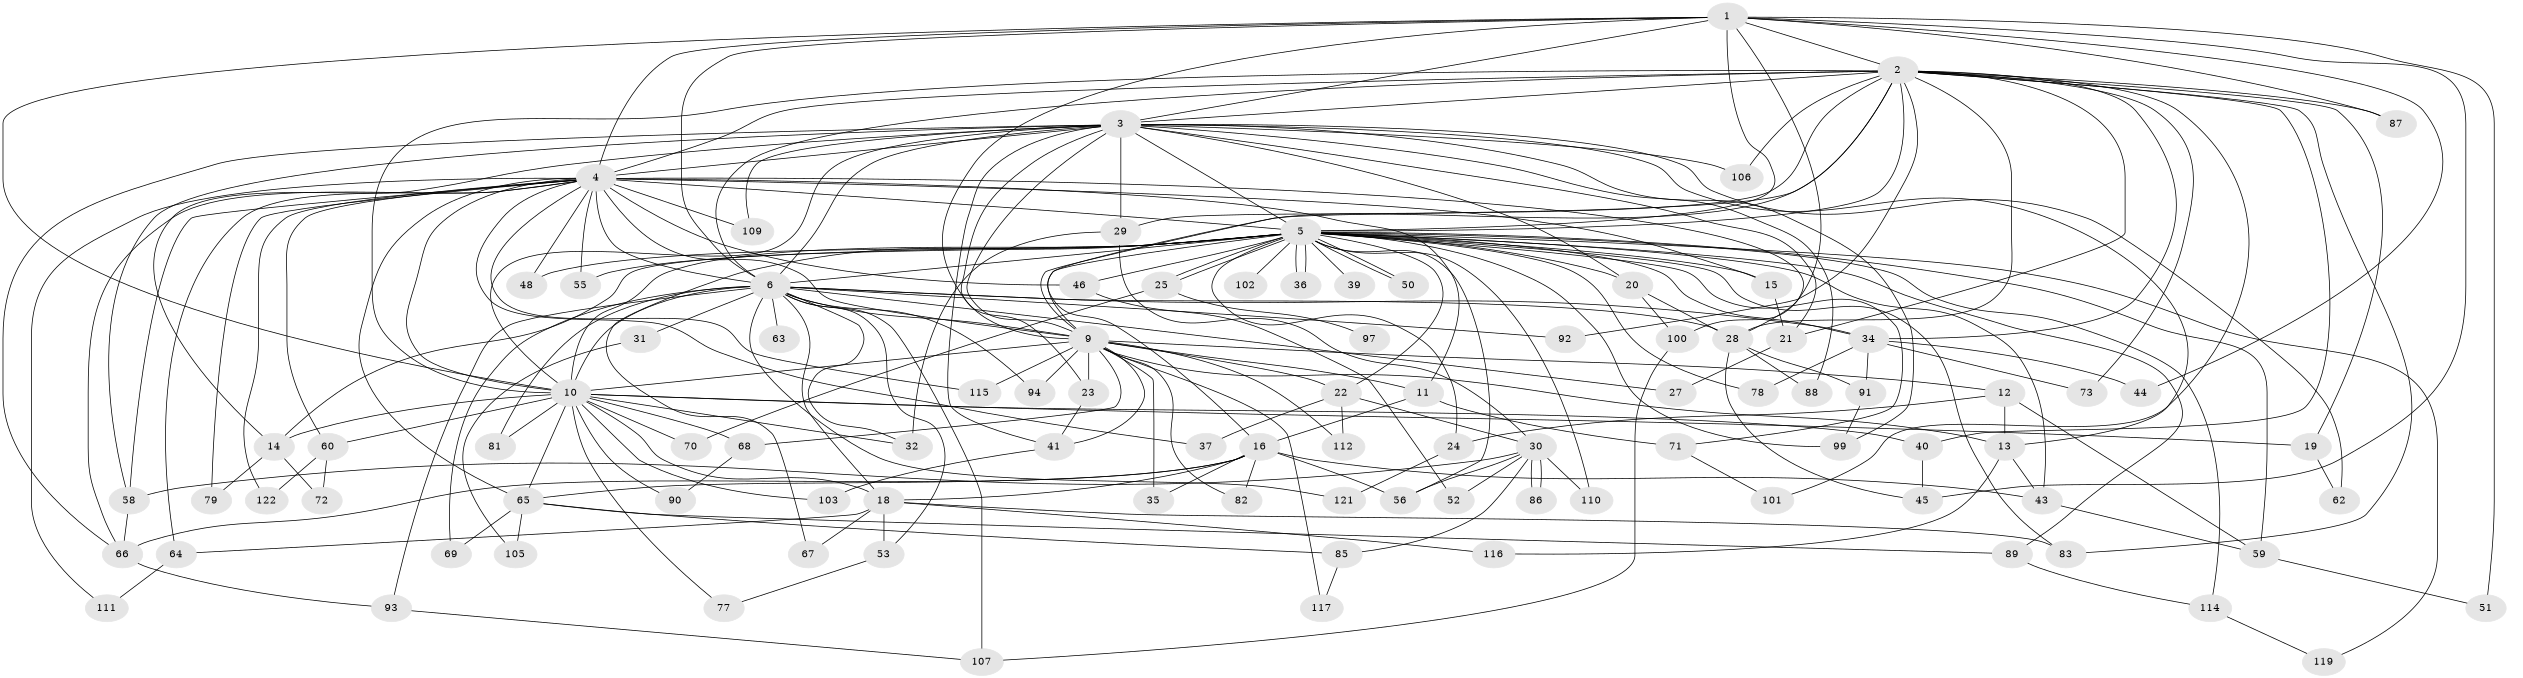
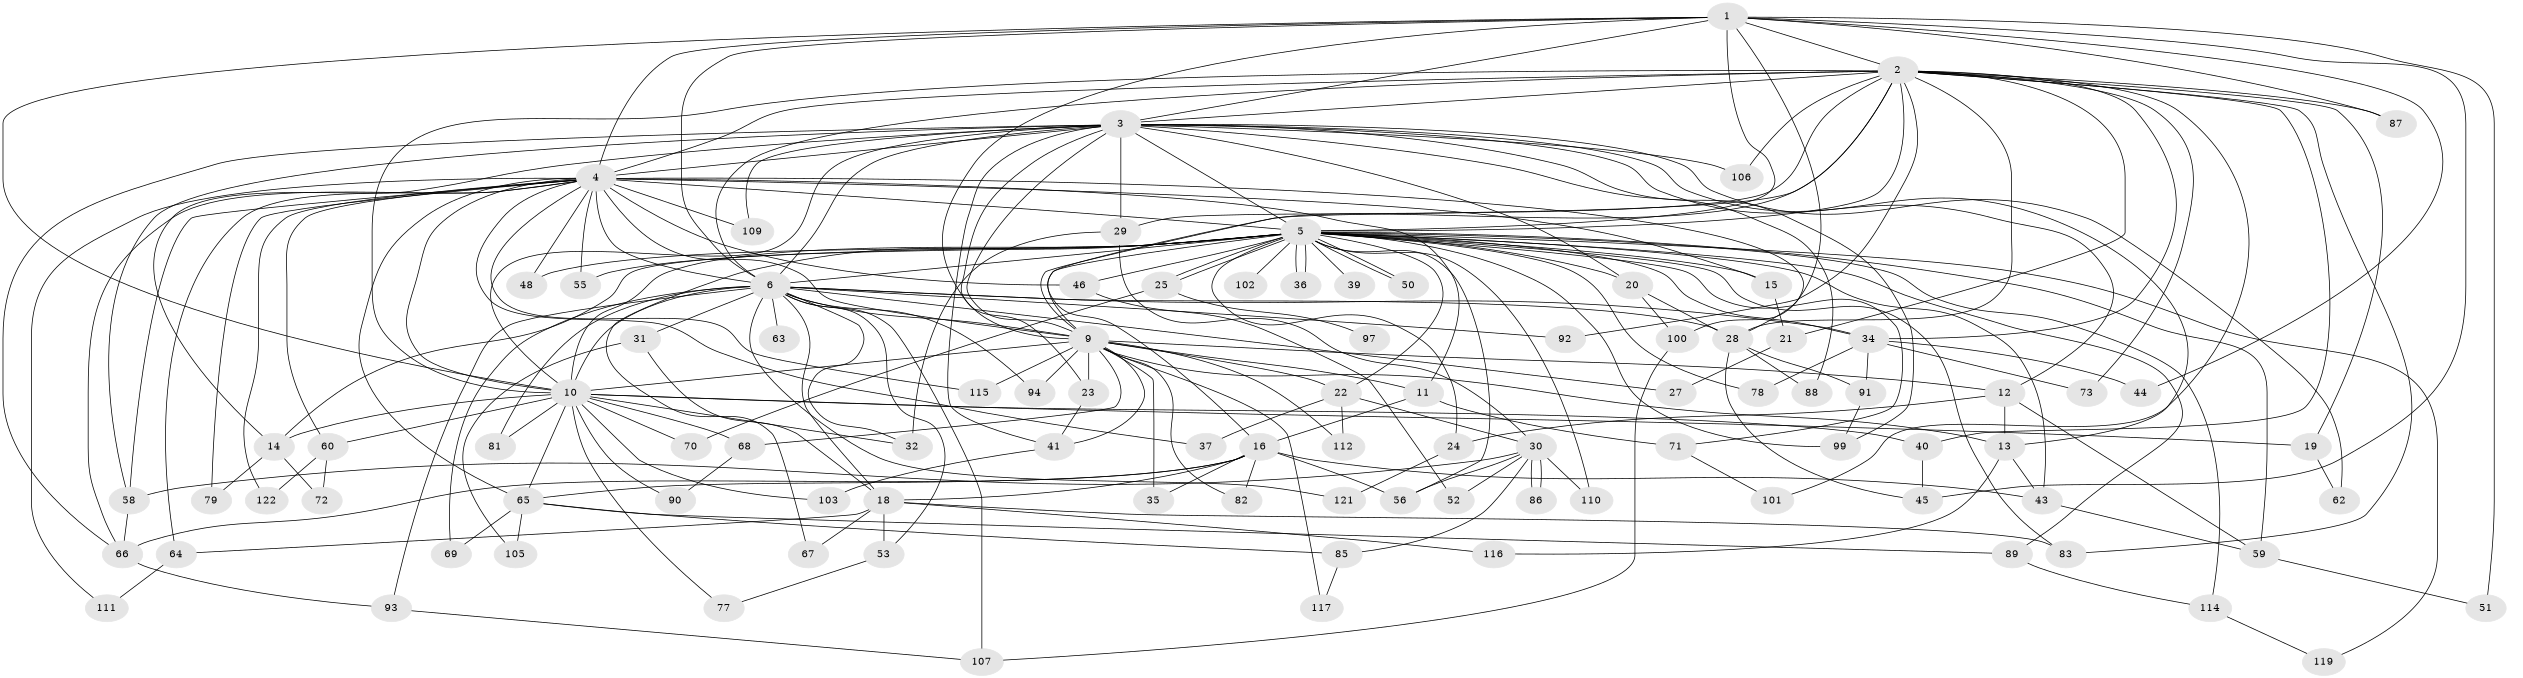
(1515, 183) -> (1651, 186)
(702, 474) -> (795, 433)
